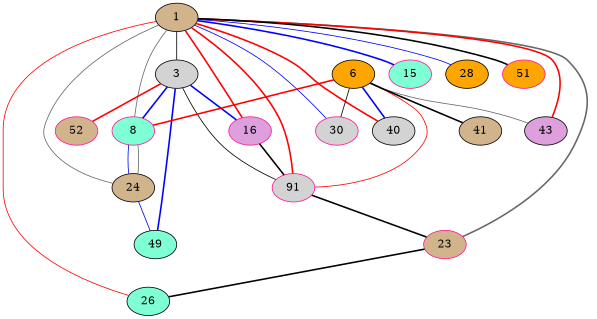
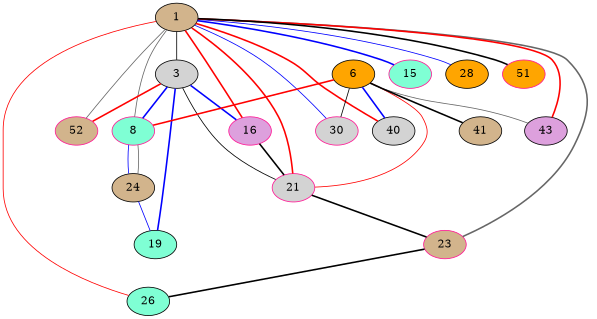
(58, 99) -> (124, 73)
(293, 188) -> (293, 188)
(155, 245) -> (155, 245)
